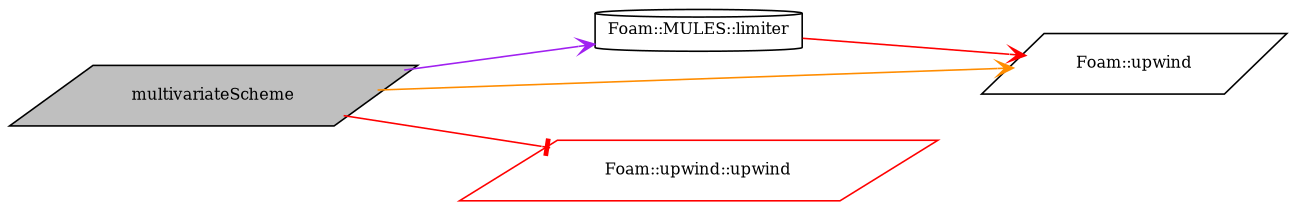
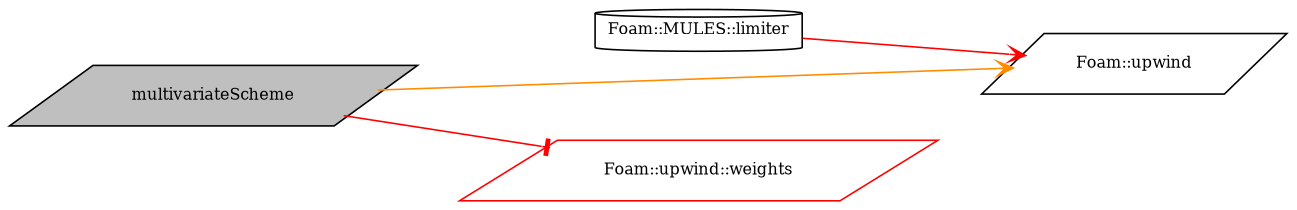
(491, 58) -> none
(699, 171) -> (699, 171)
